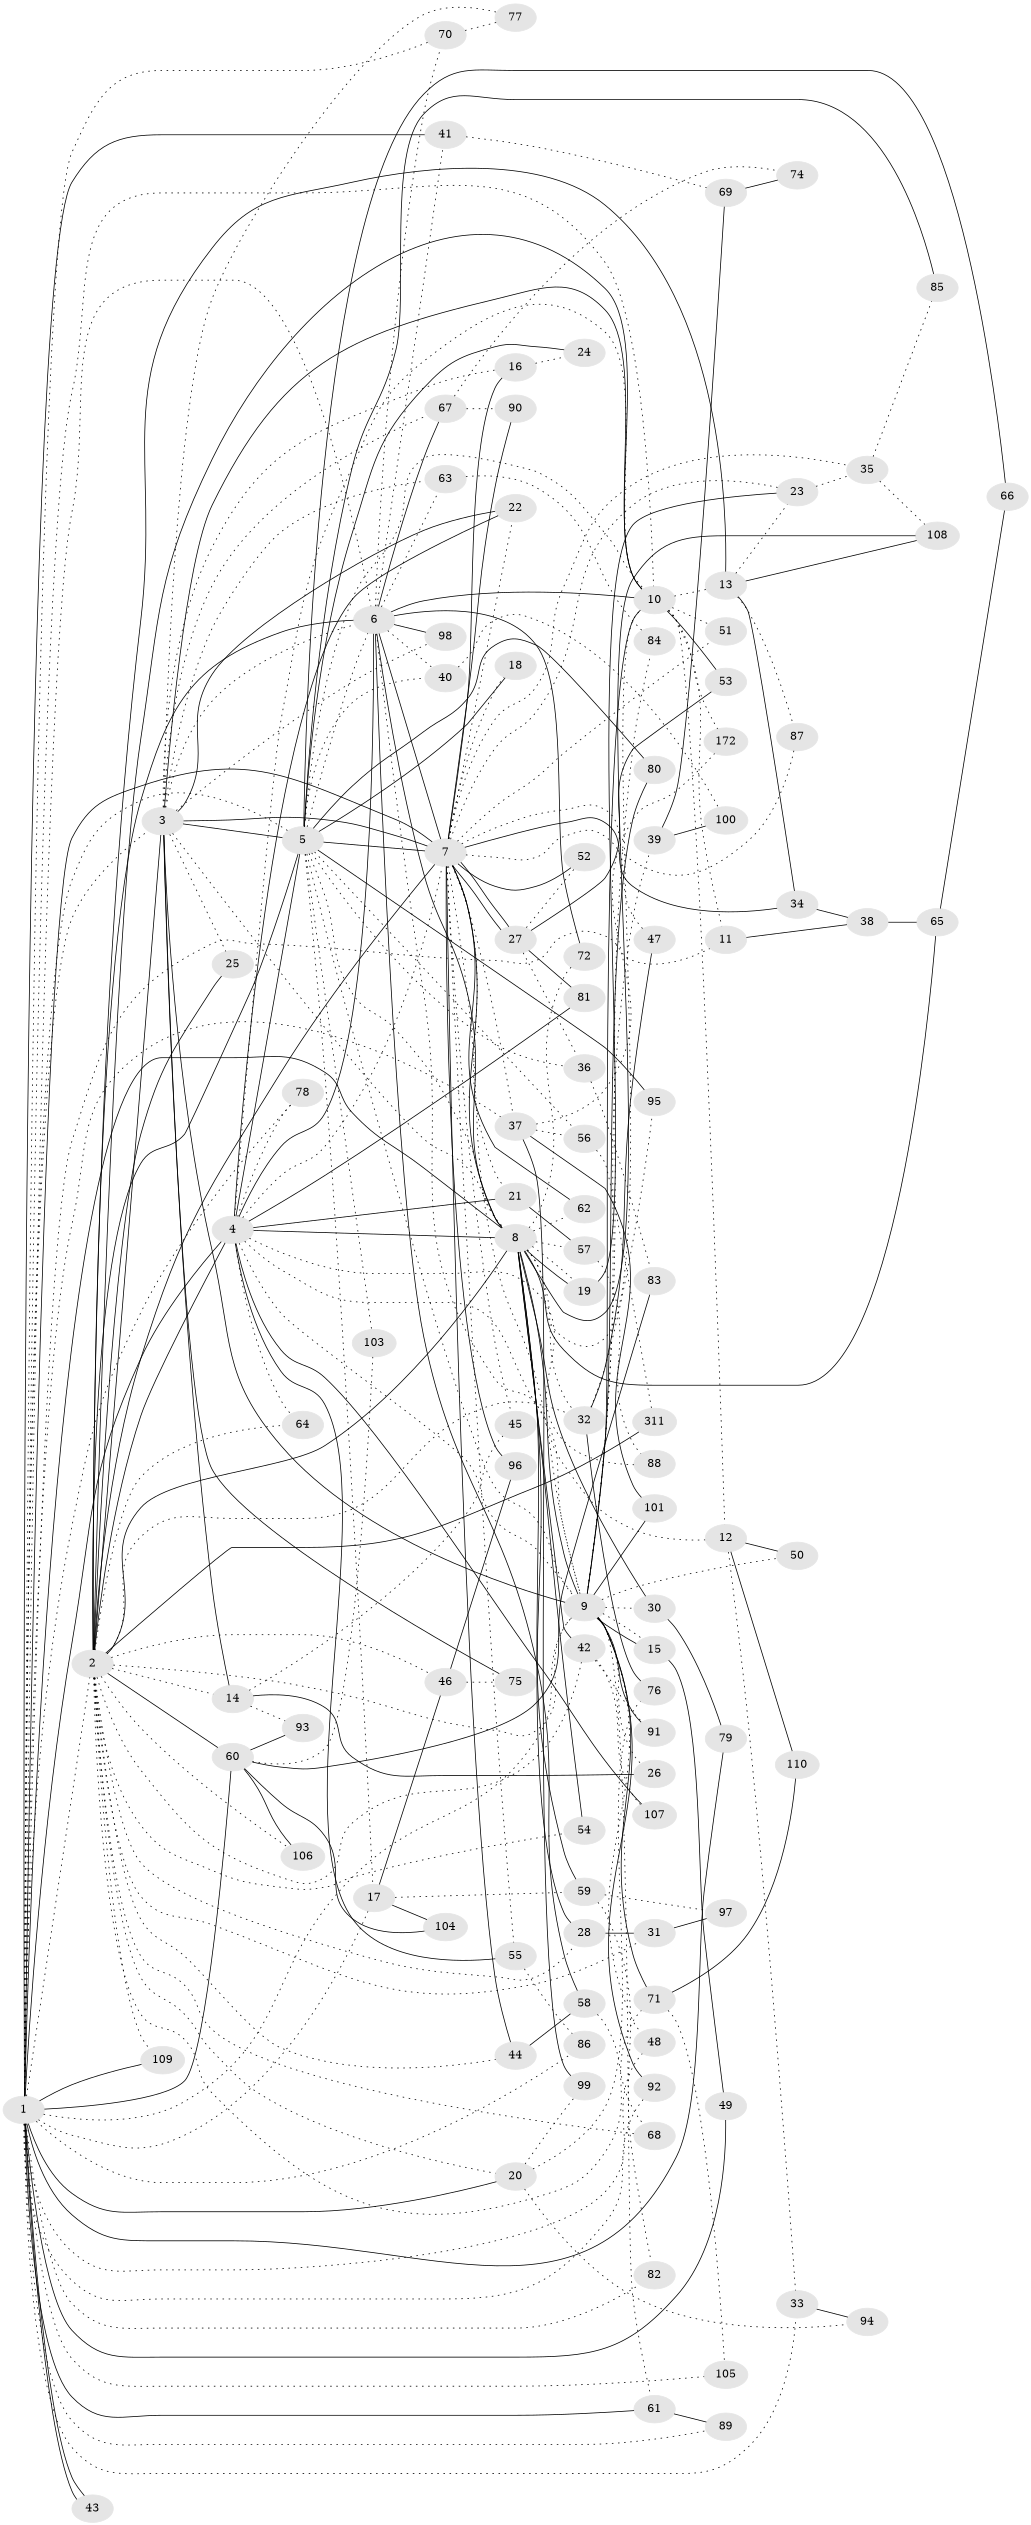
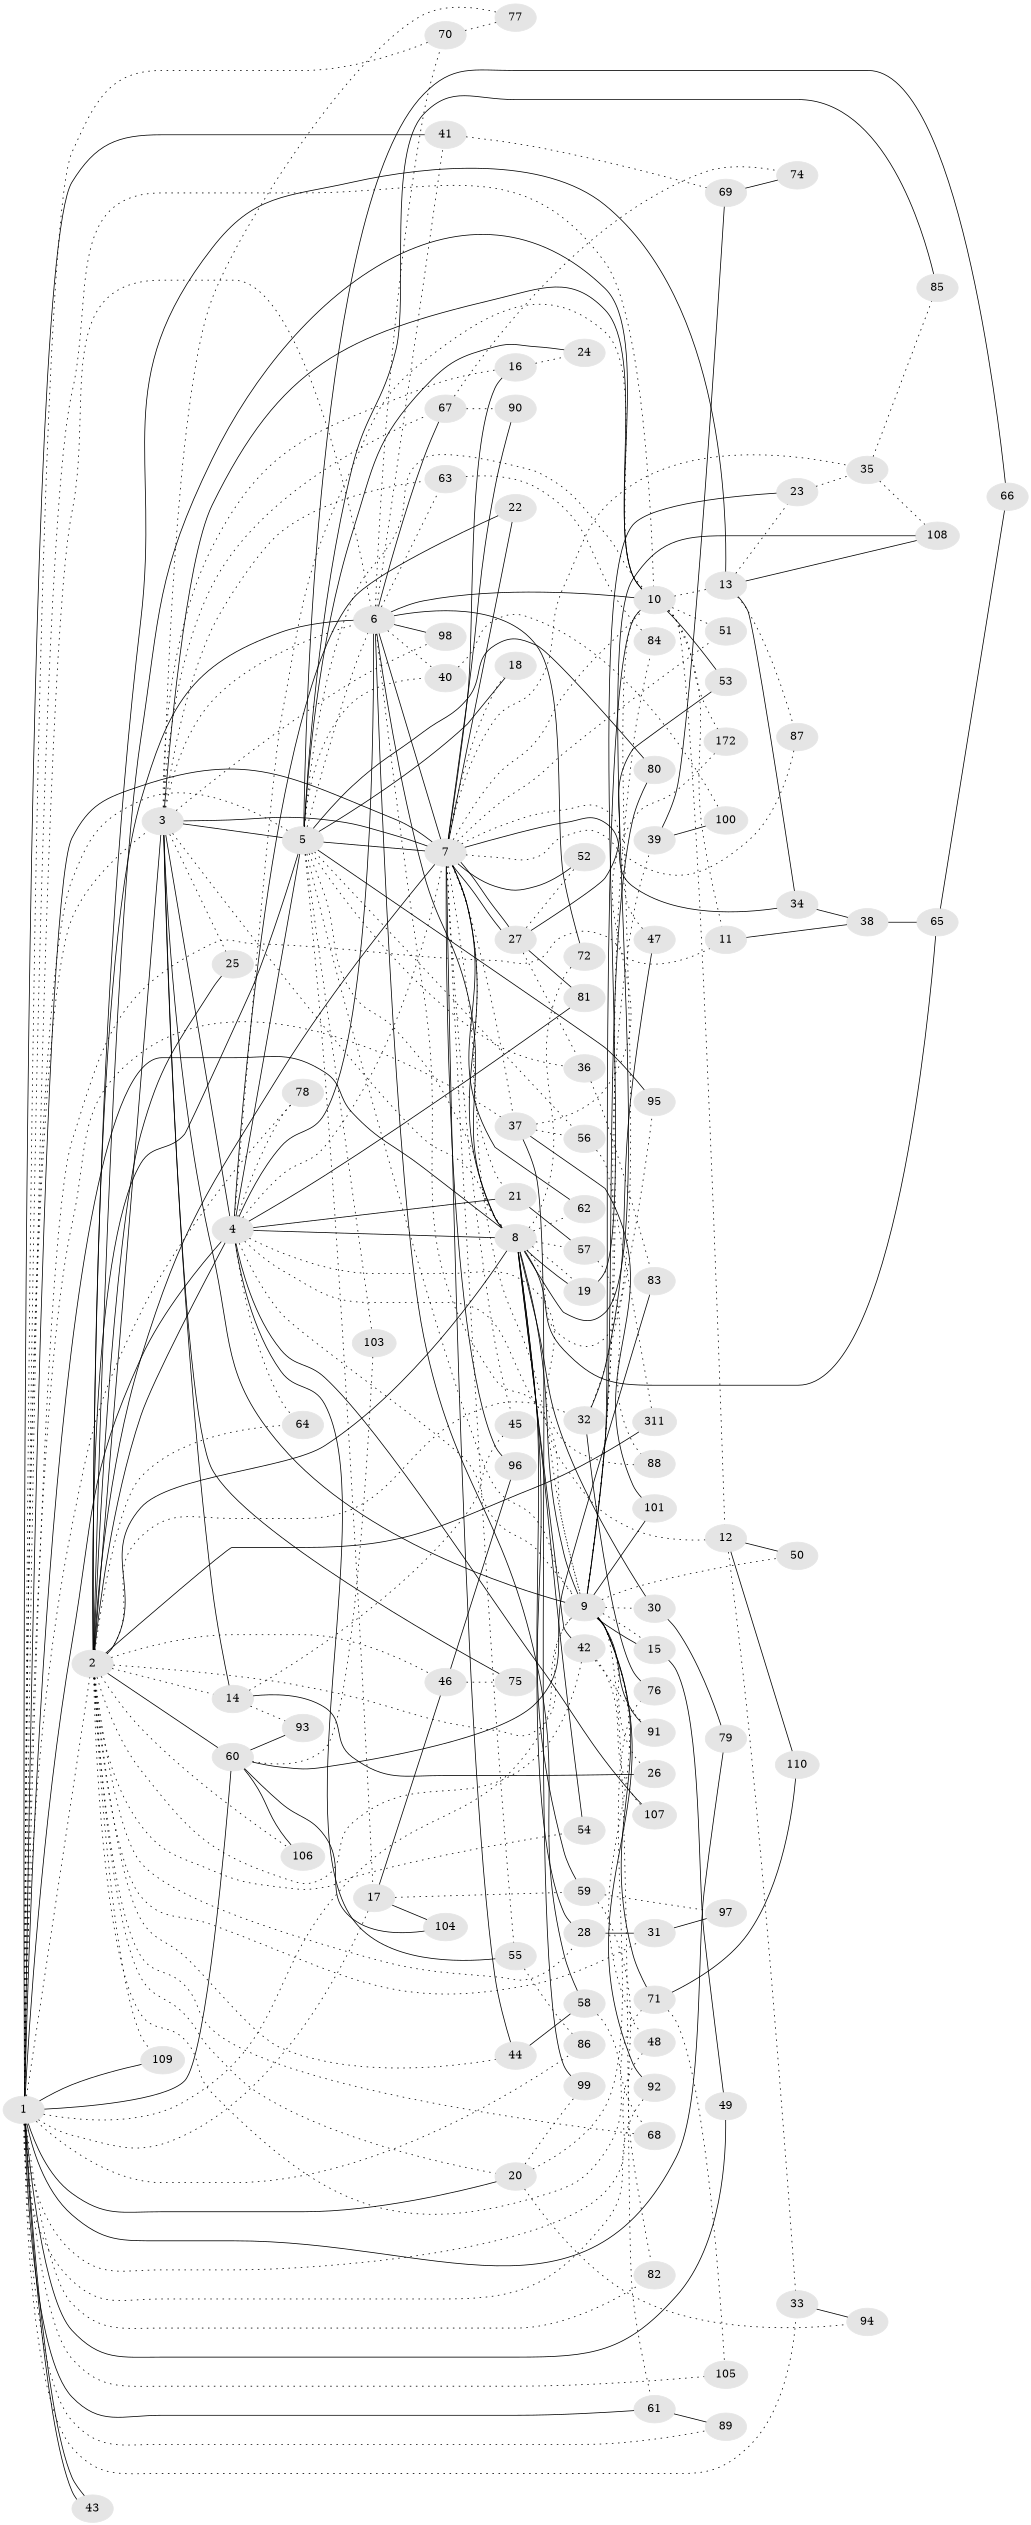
(577, 607) -> (547, 725)
(281, 612) -> (199, 1035)
(479, 688) -> (479, 688)
(555, 1371) -> none
